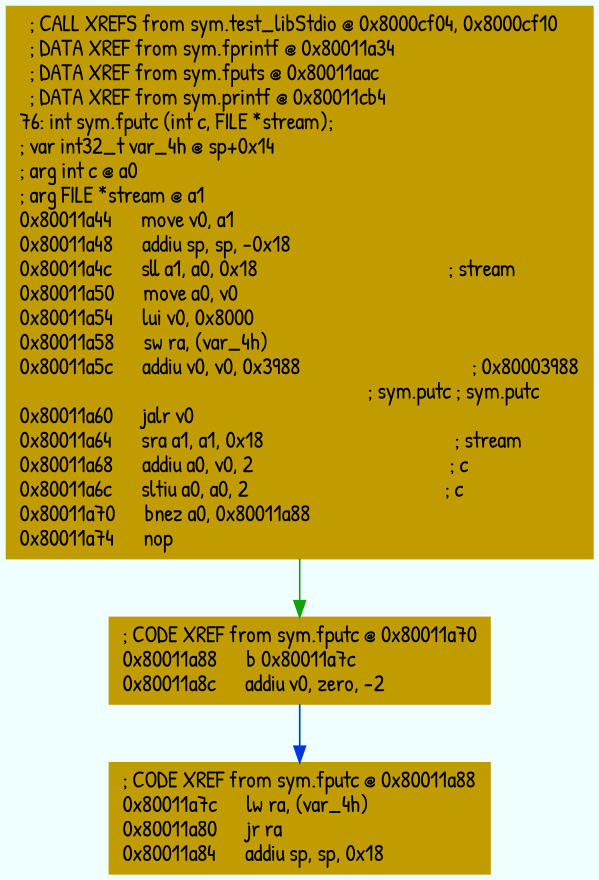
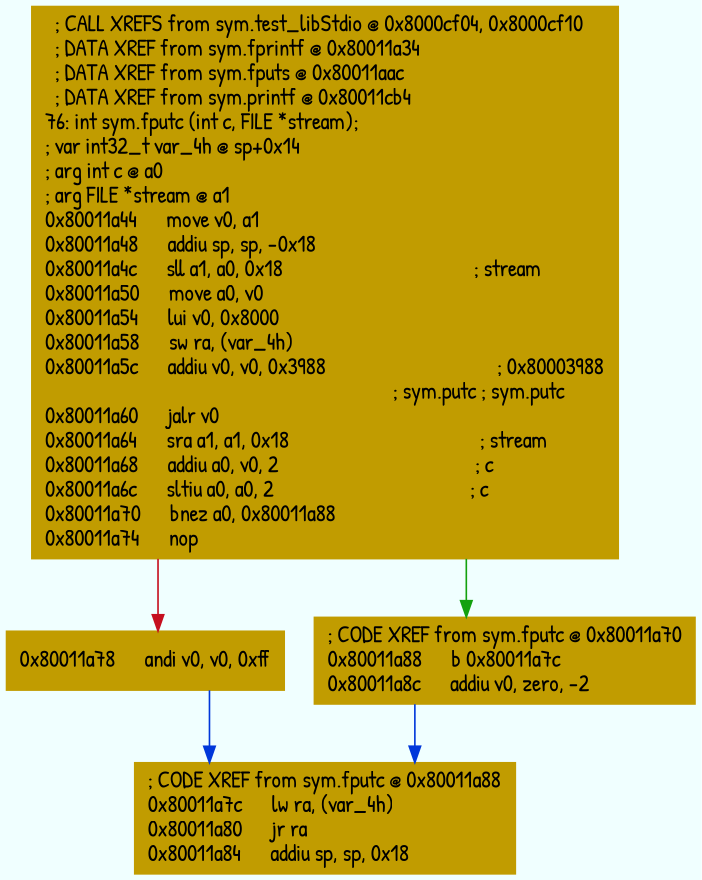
none -> (145, 661)
